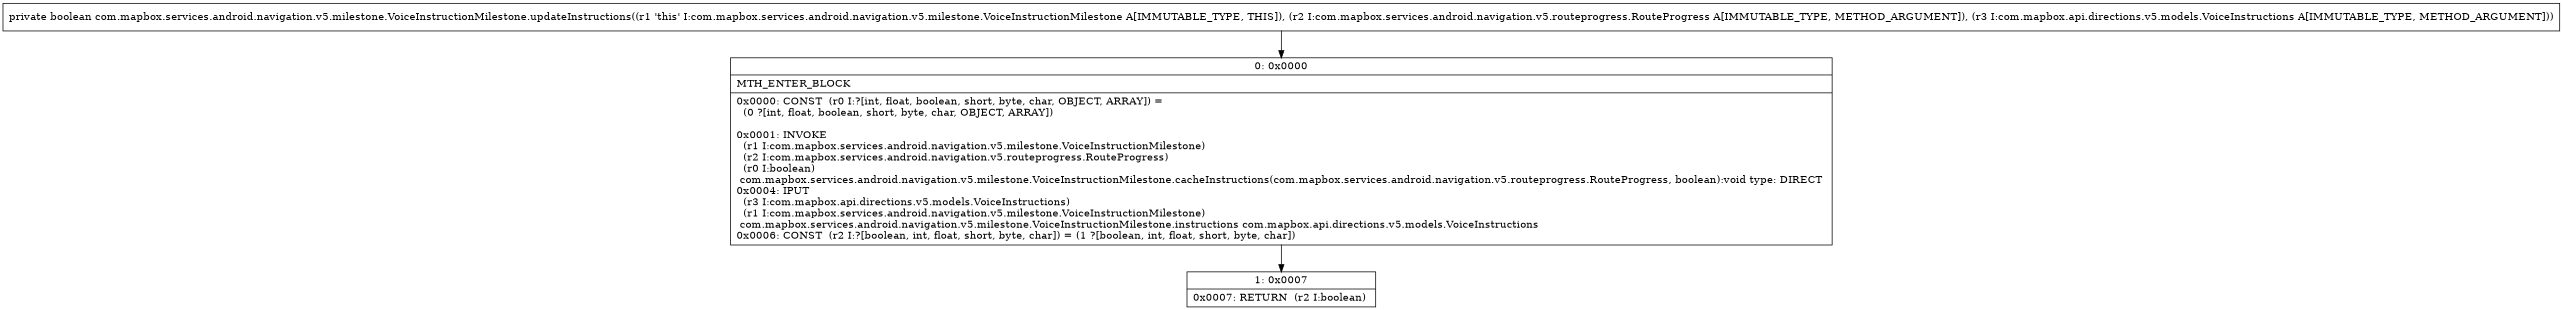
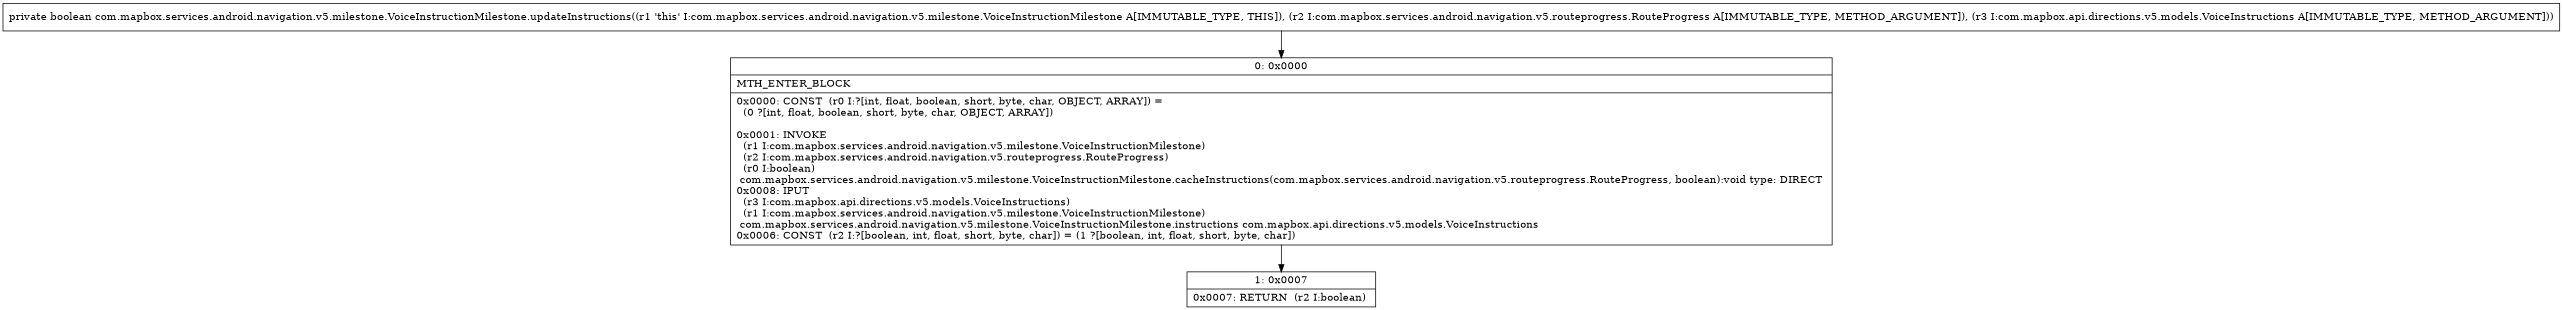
(776, 191) -> (776, 191)
